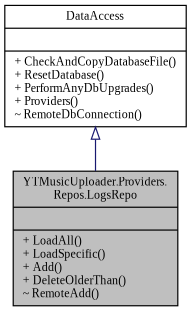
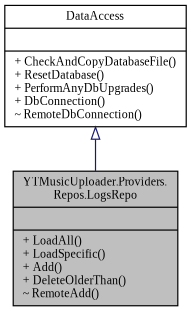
(46, 102) -> (60, 102)
